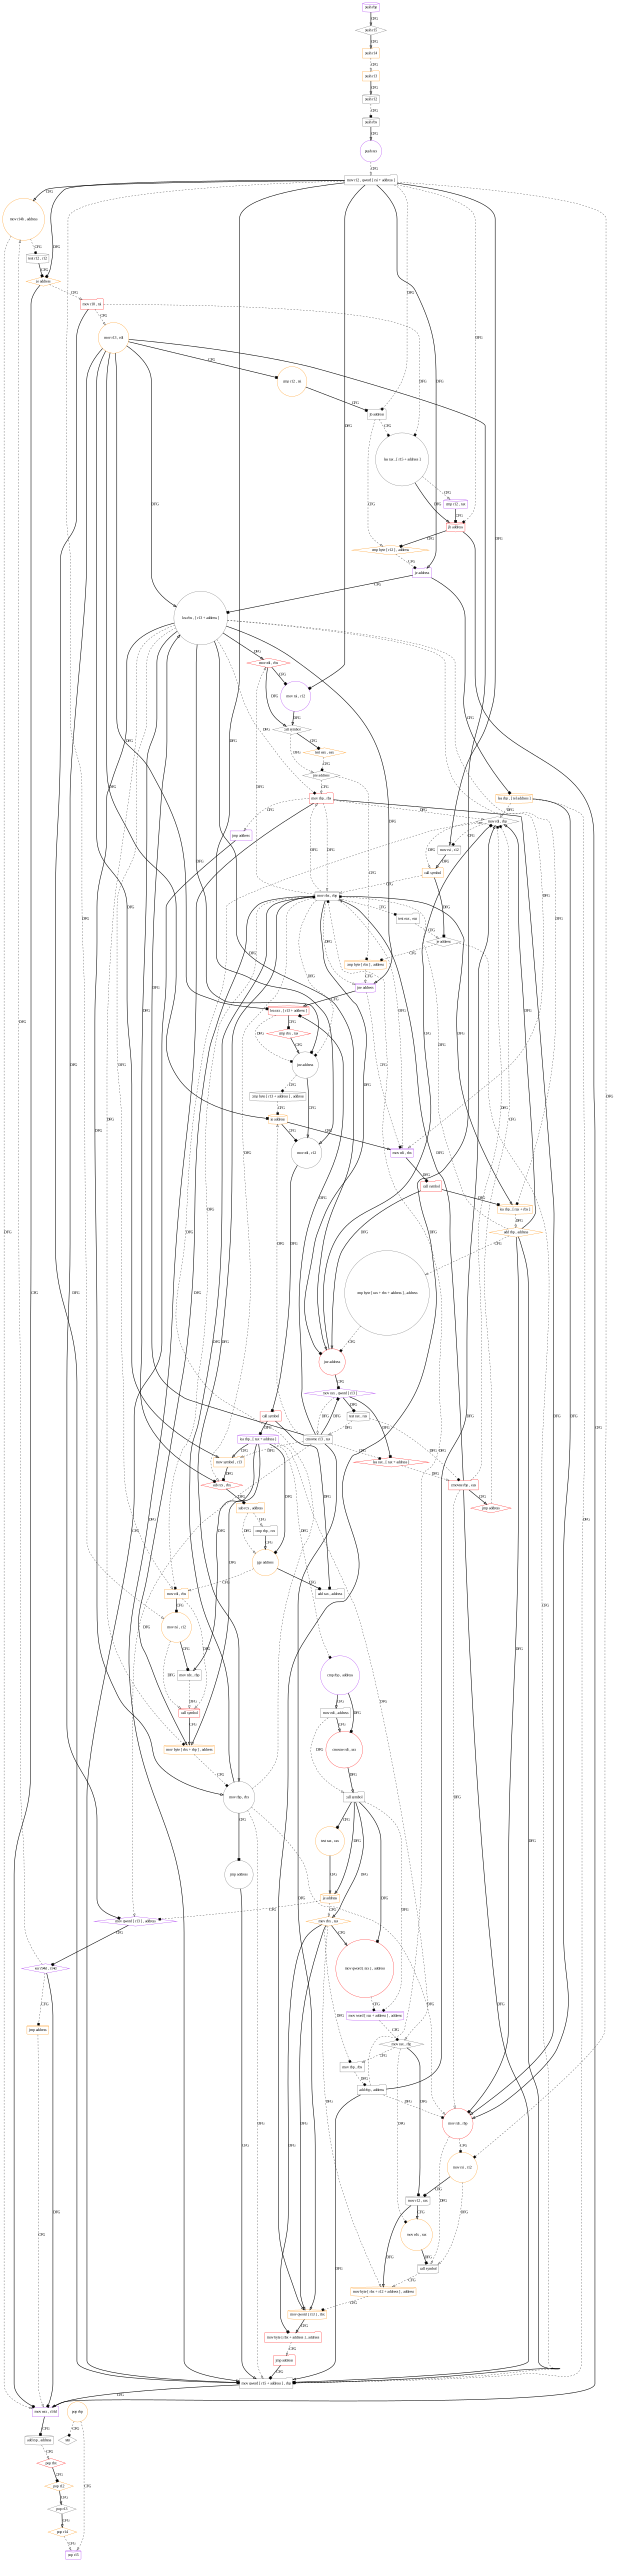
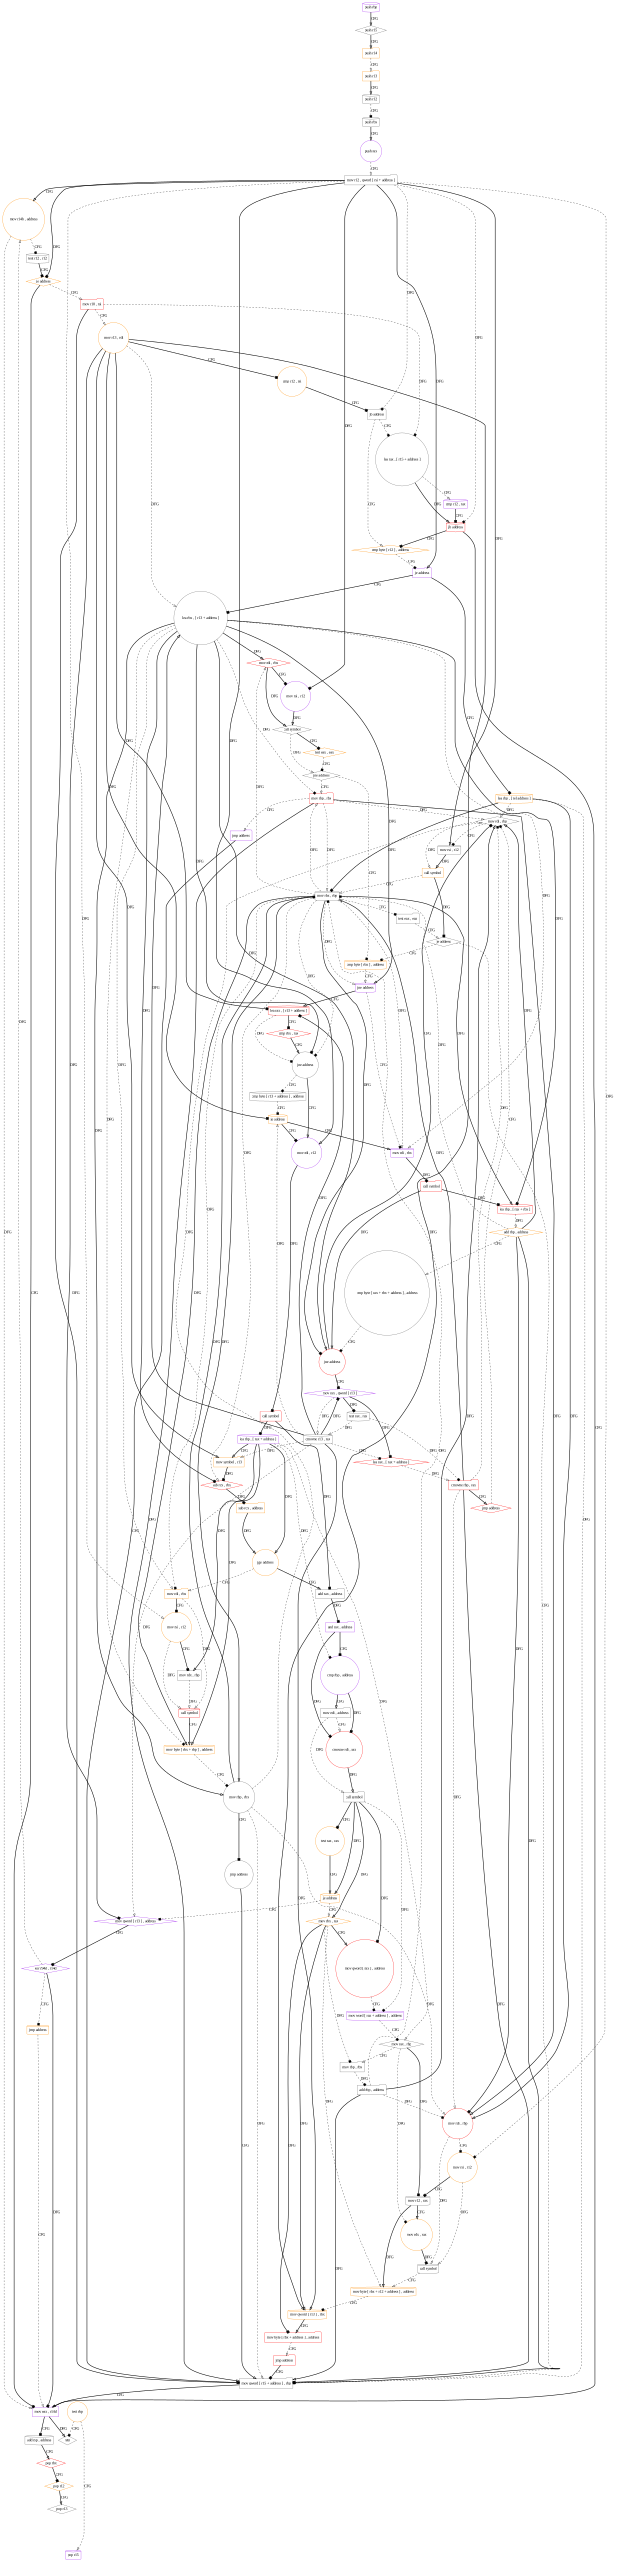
(151, 475) -> (151, 475)
(500, 809) -> (500, 809)
none -> (409, 835)
(307, 1153) -> (307, 1153)
(515, 1209) -> (515, 1209)
(464, 1485) -> (464, 1485)
(285, 1495) -> (285, 1495)
(265, 1531) -> none
(243, 1533) -> (243, 1533)
(298, 1578) -> (298, 1578)
none -> (340, 1627)
(338, 1723) -> (338, 1723)
(77, 2412) -> (77, 2412)
none -> (56, 2426)
(45, 2451) -> (45, 2451)
(62, 2532) -> none
